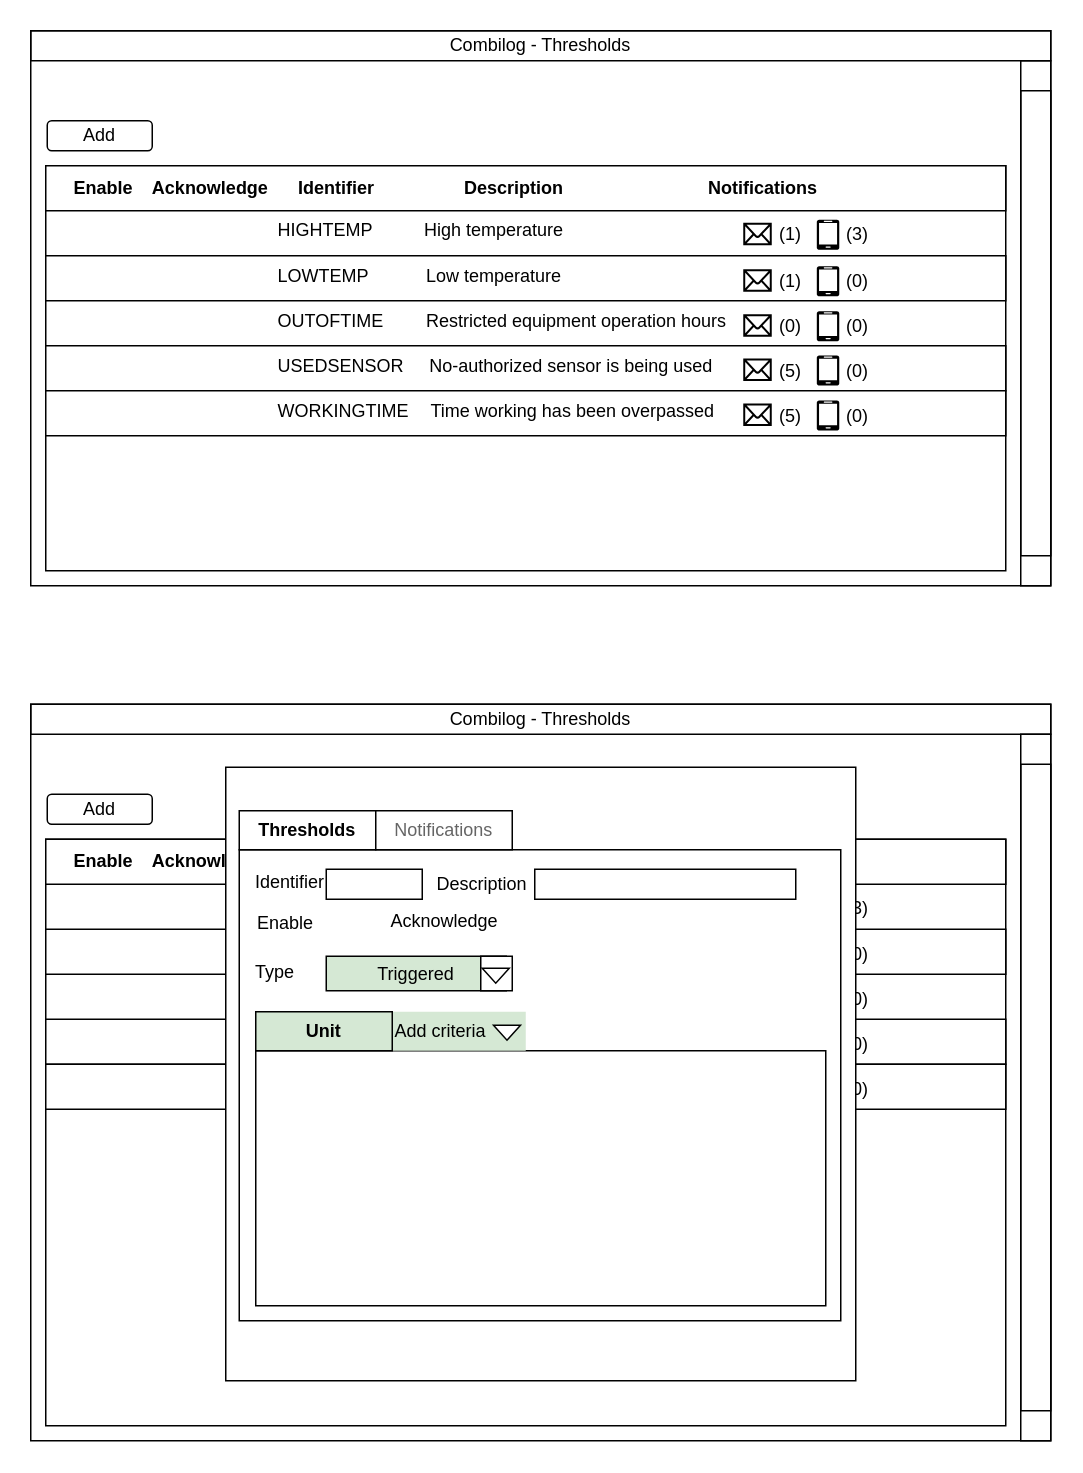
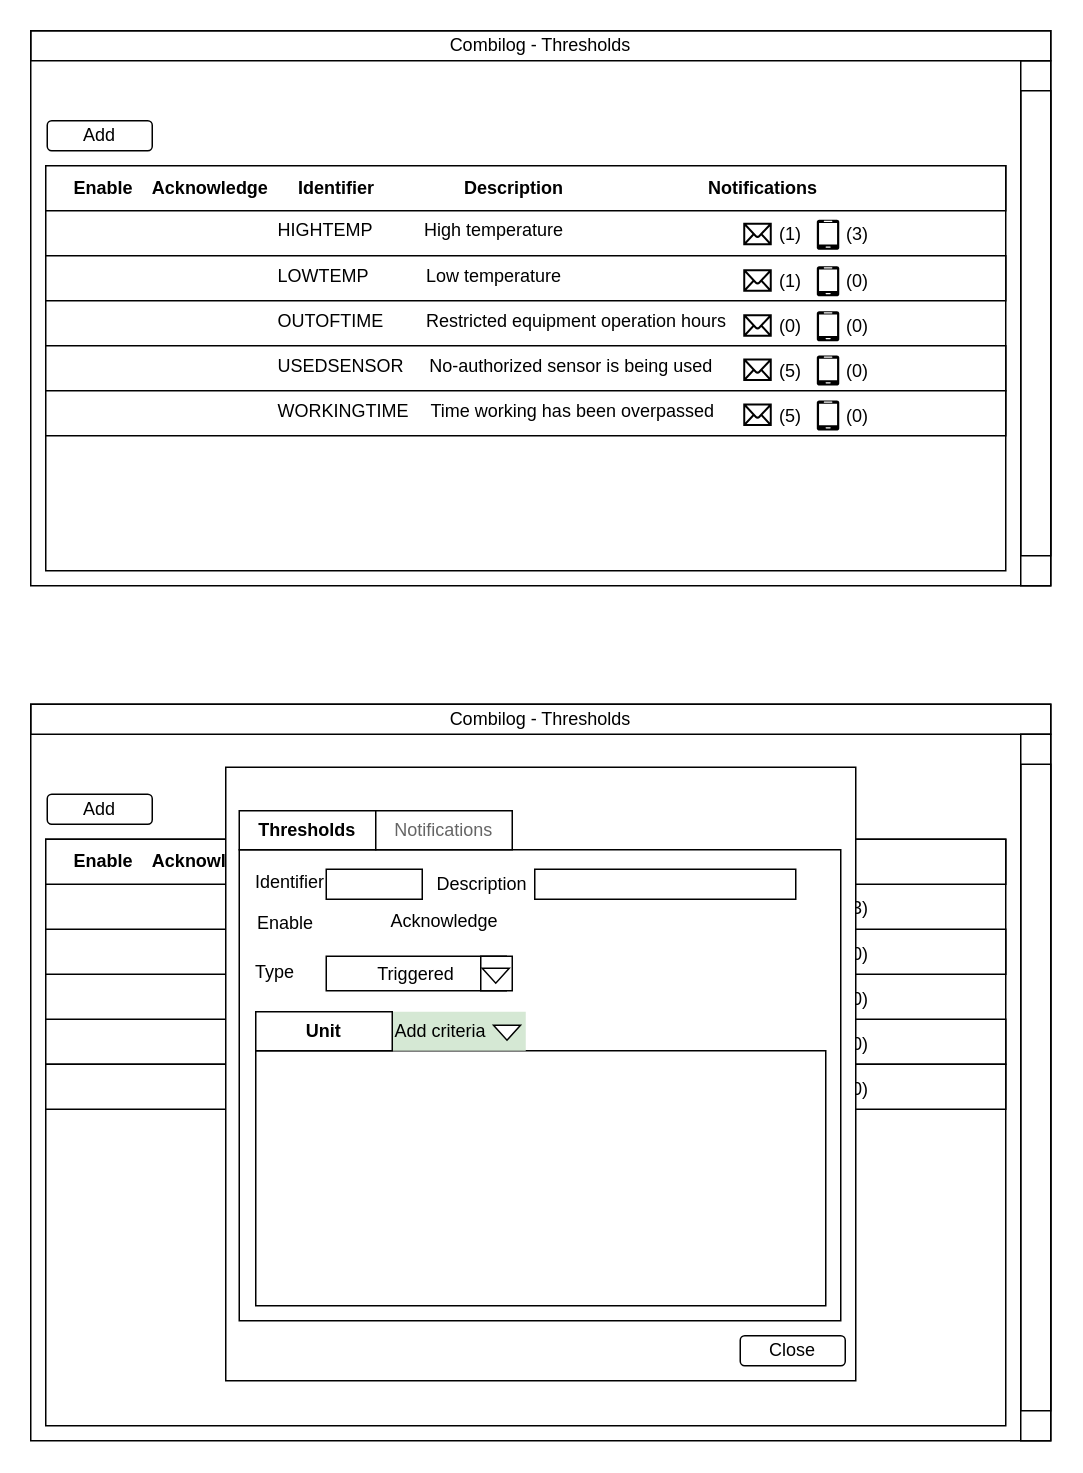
(416, 974) -> (416, 974)
(324, 1031) -> (324, 1031)
none -> (793, 1351)
